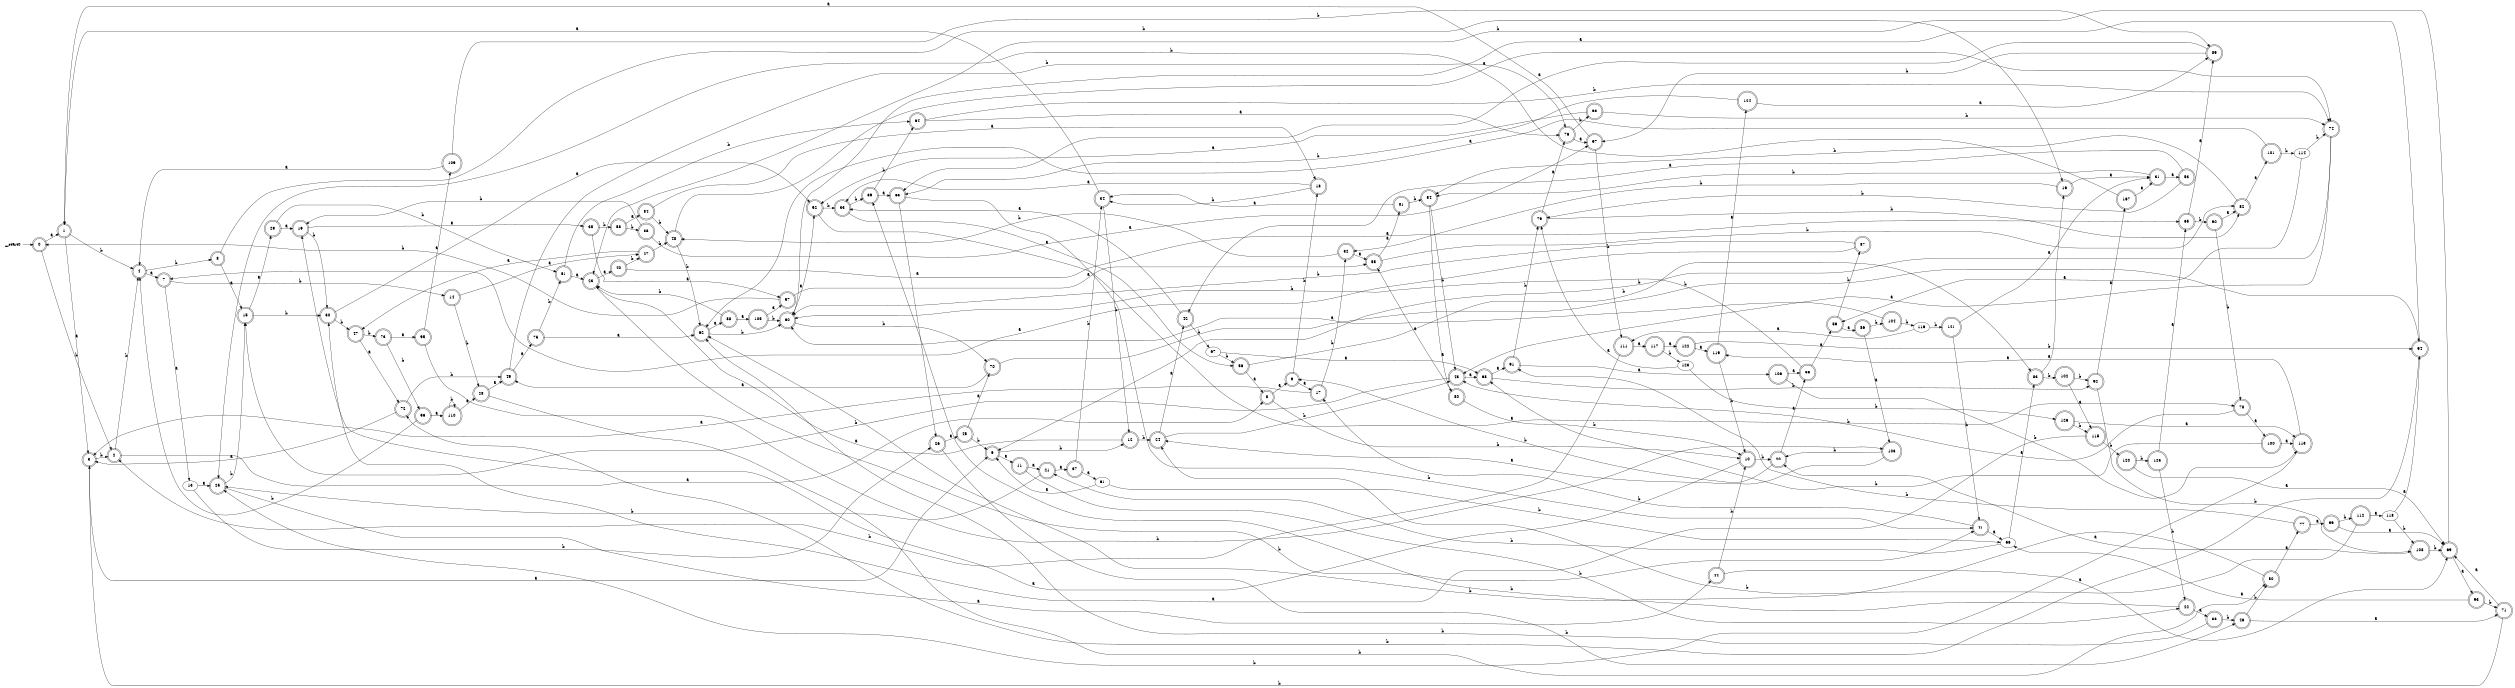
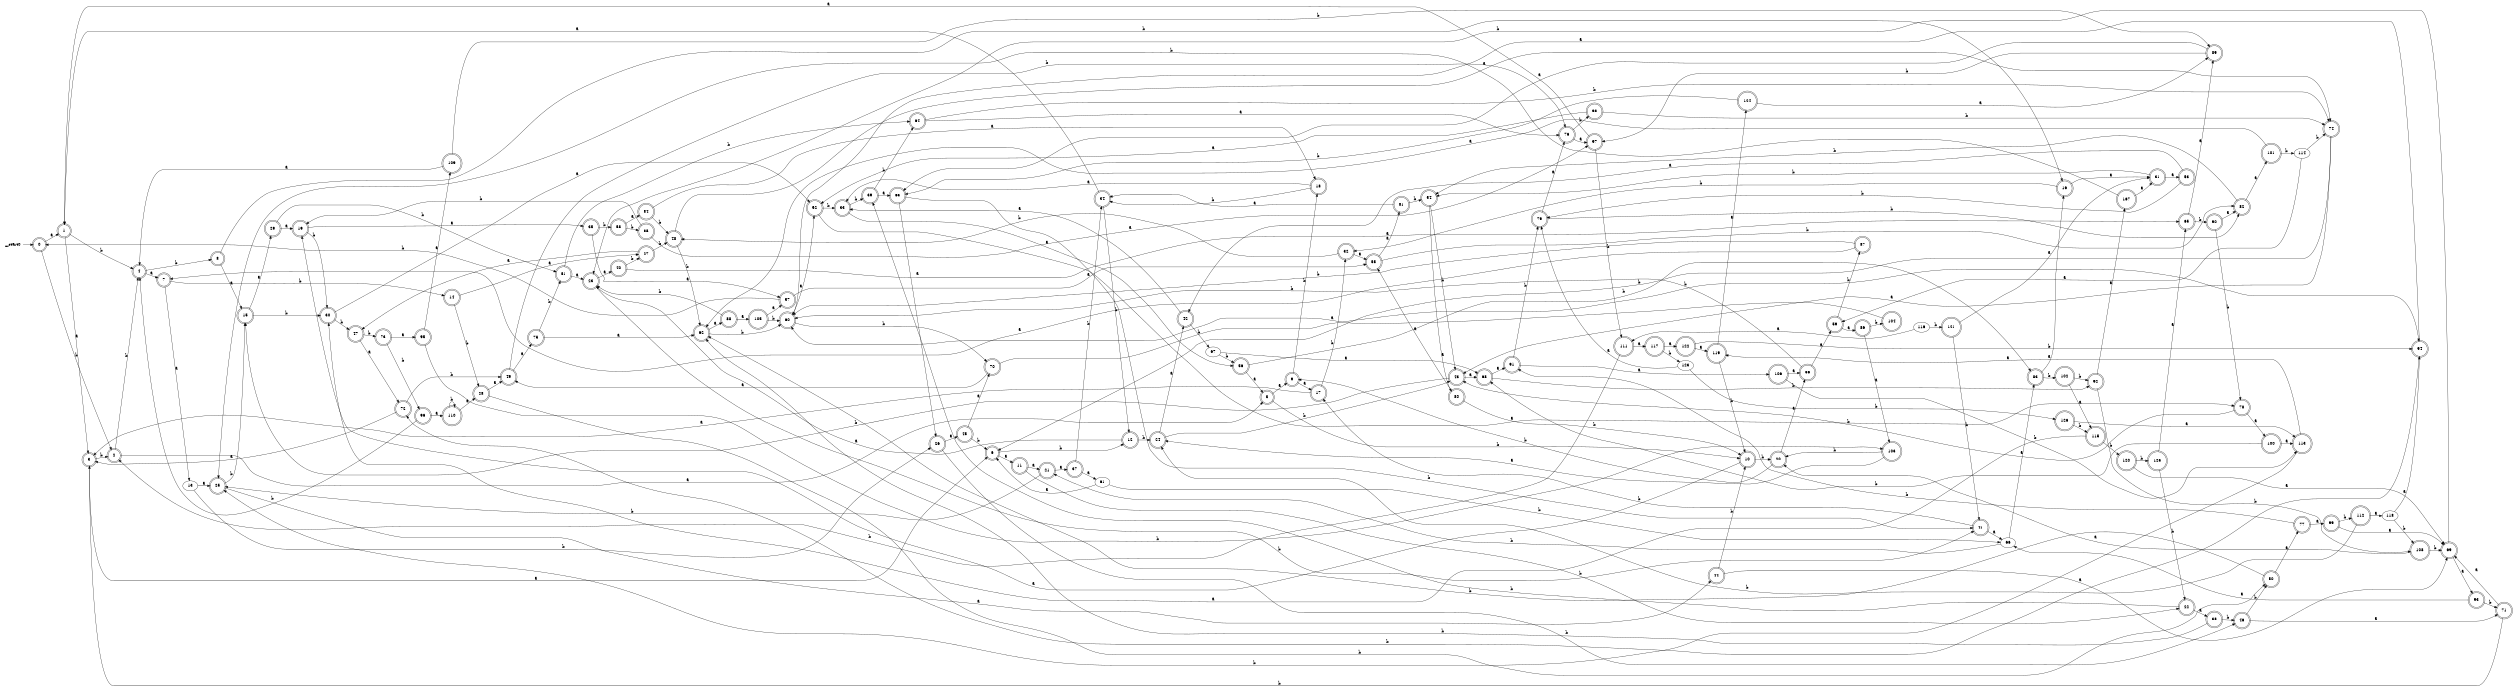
(1906, 324) -> none
